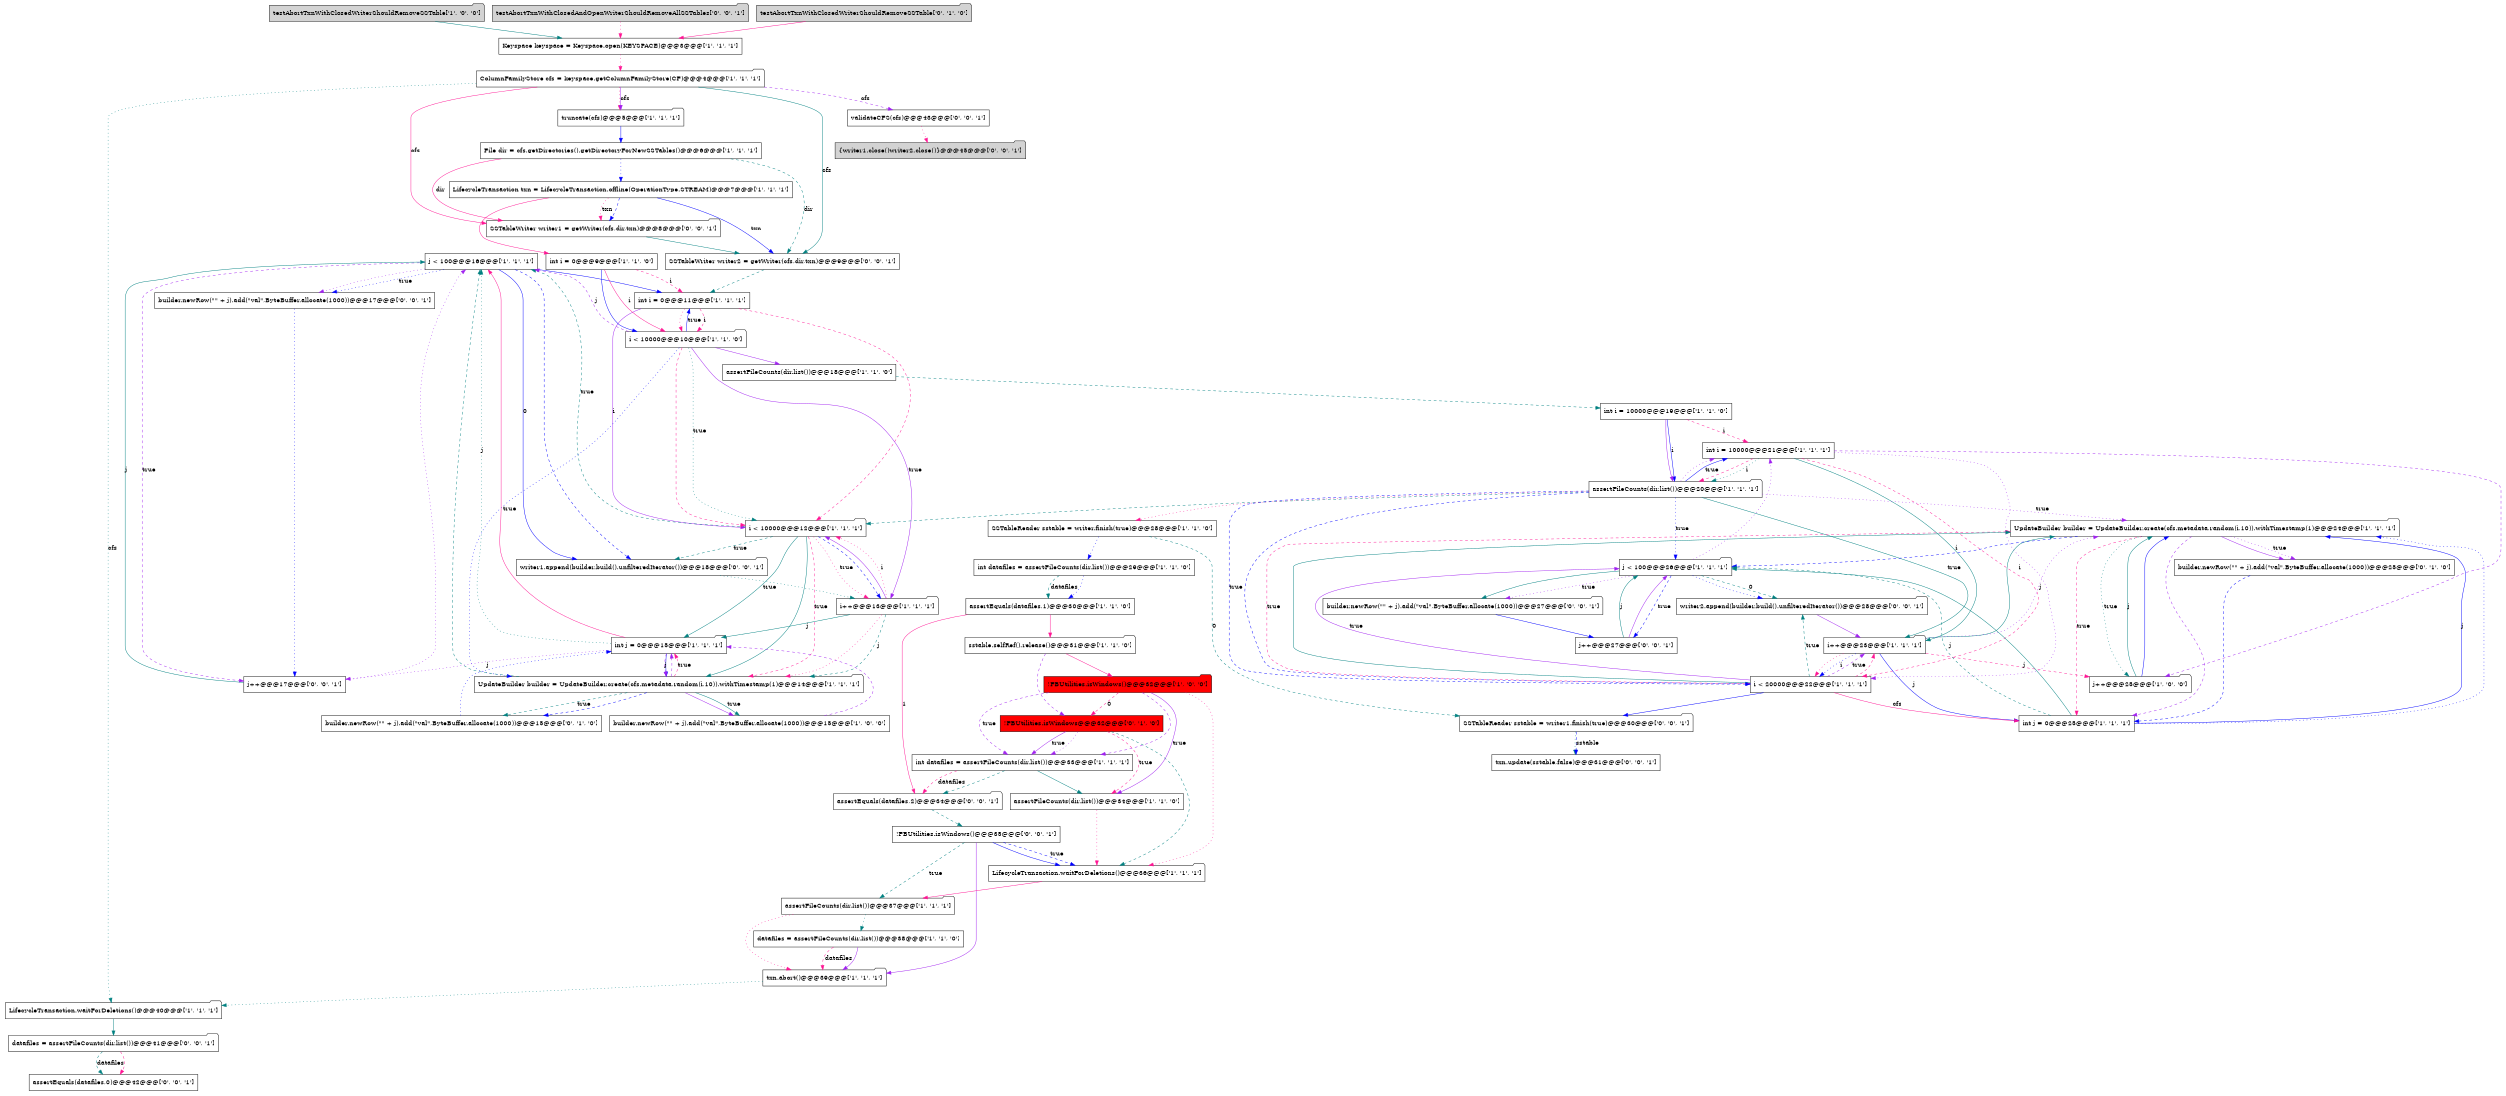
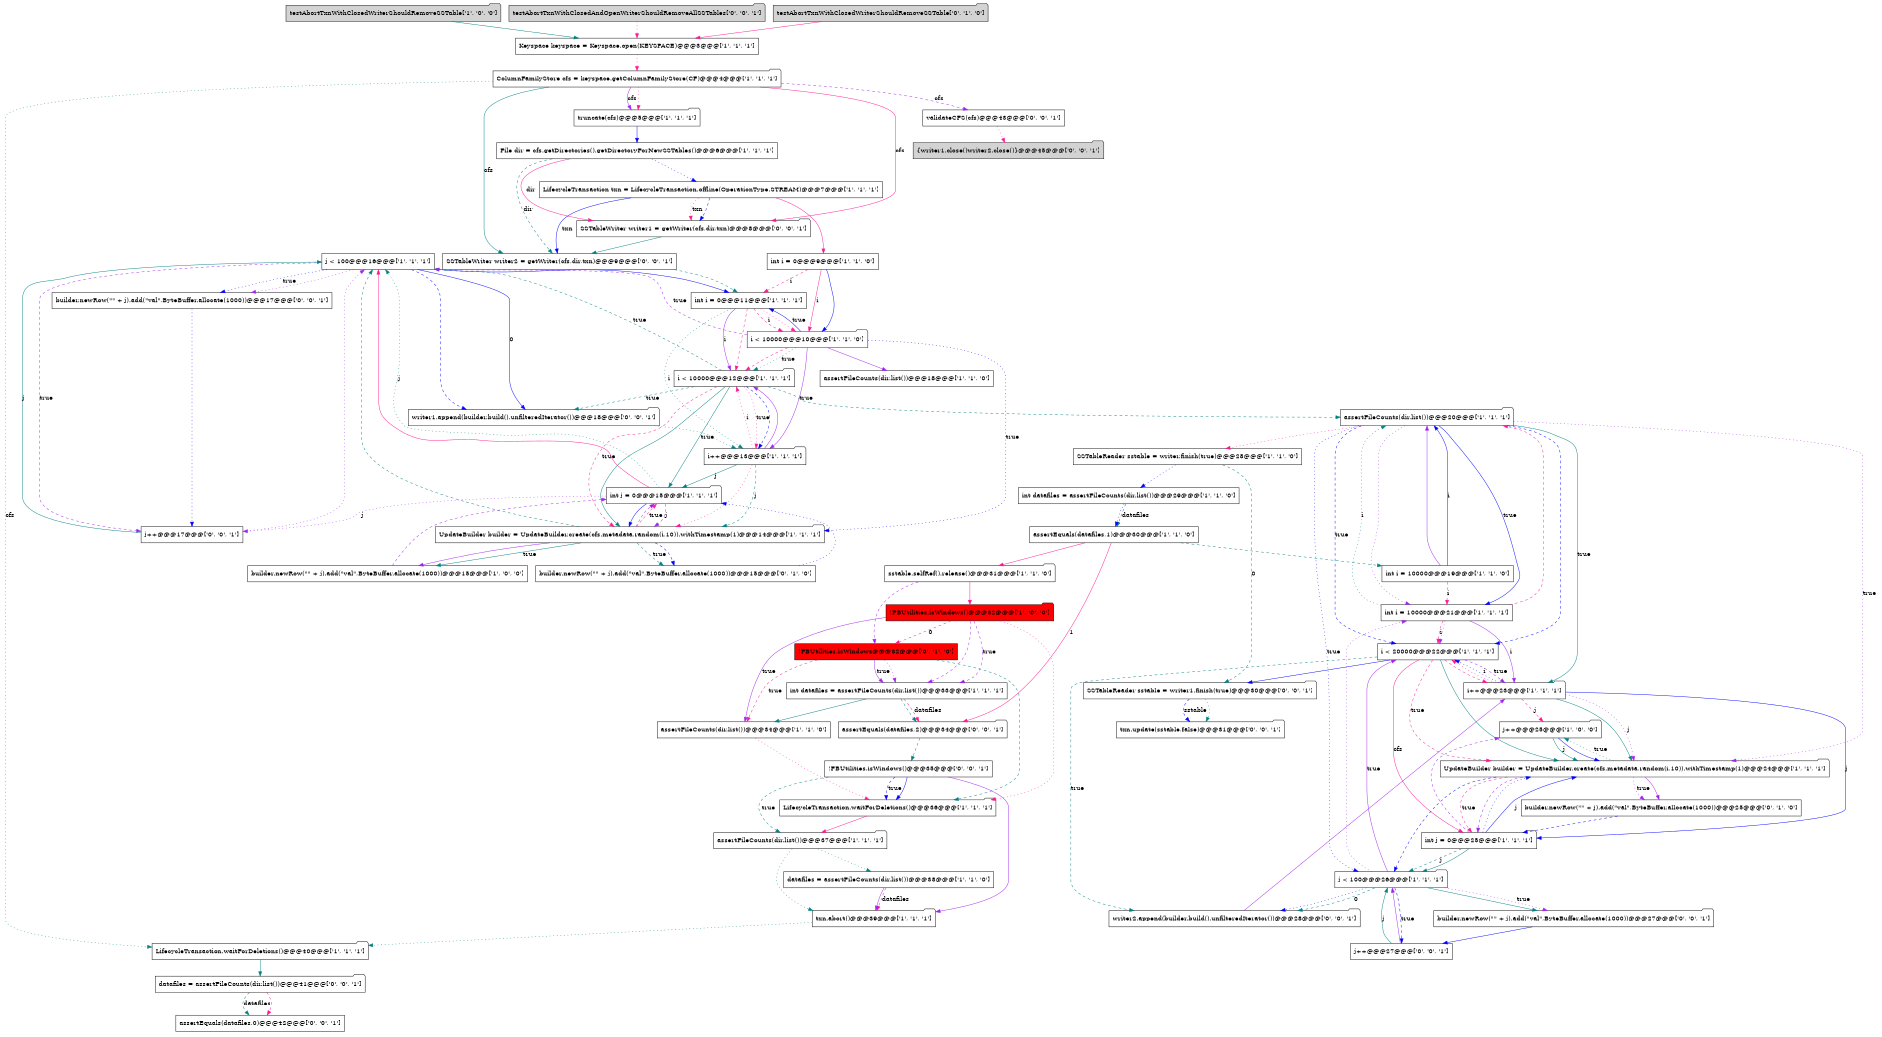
(596, 301) -> (680, 301)
none -> (666, 378)
(1246, 392) -> (1279, 554)
(2379, 466) -> (1432, 771)
(1212, 504) -> (1050, 415)
(1930, 528) -> (1499, 640)
(1375, 636) -> (1367, 762)
(2077, 724) -> (1479, 841)
(1576, 763) -> (1200, 730)
(746, 938) -> (778, 884)
